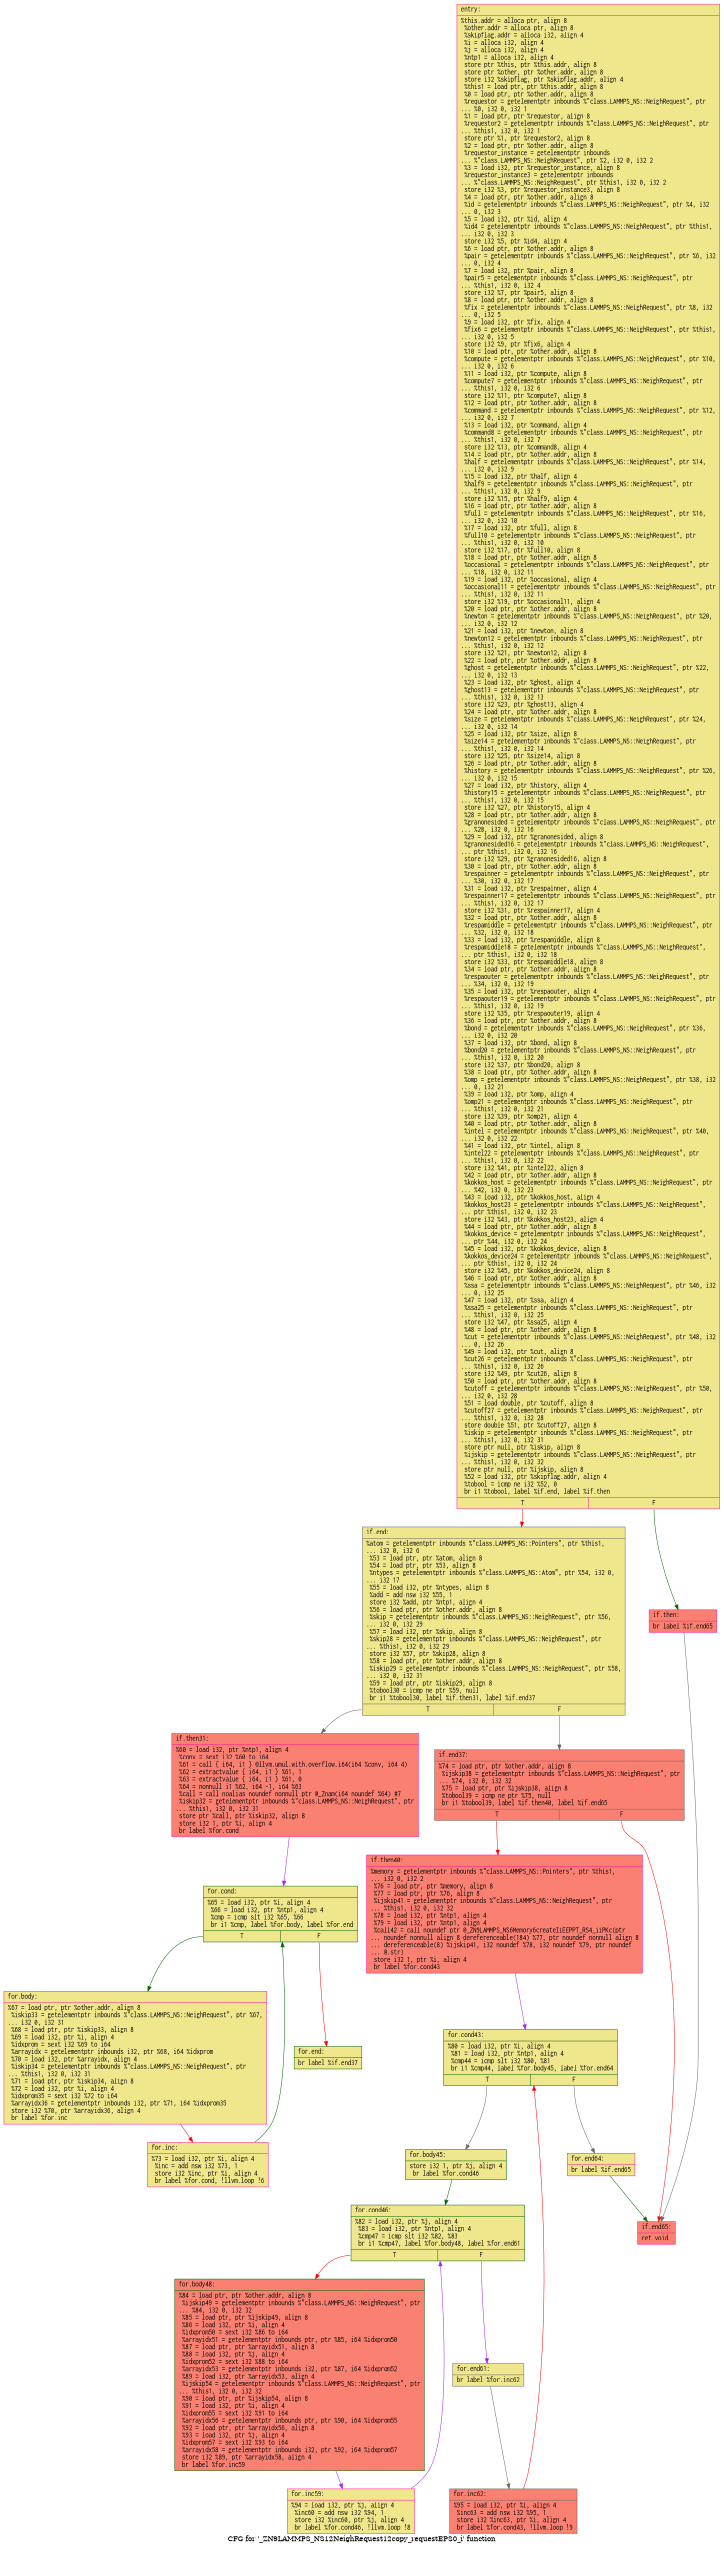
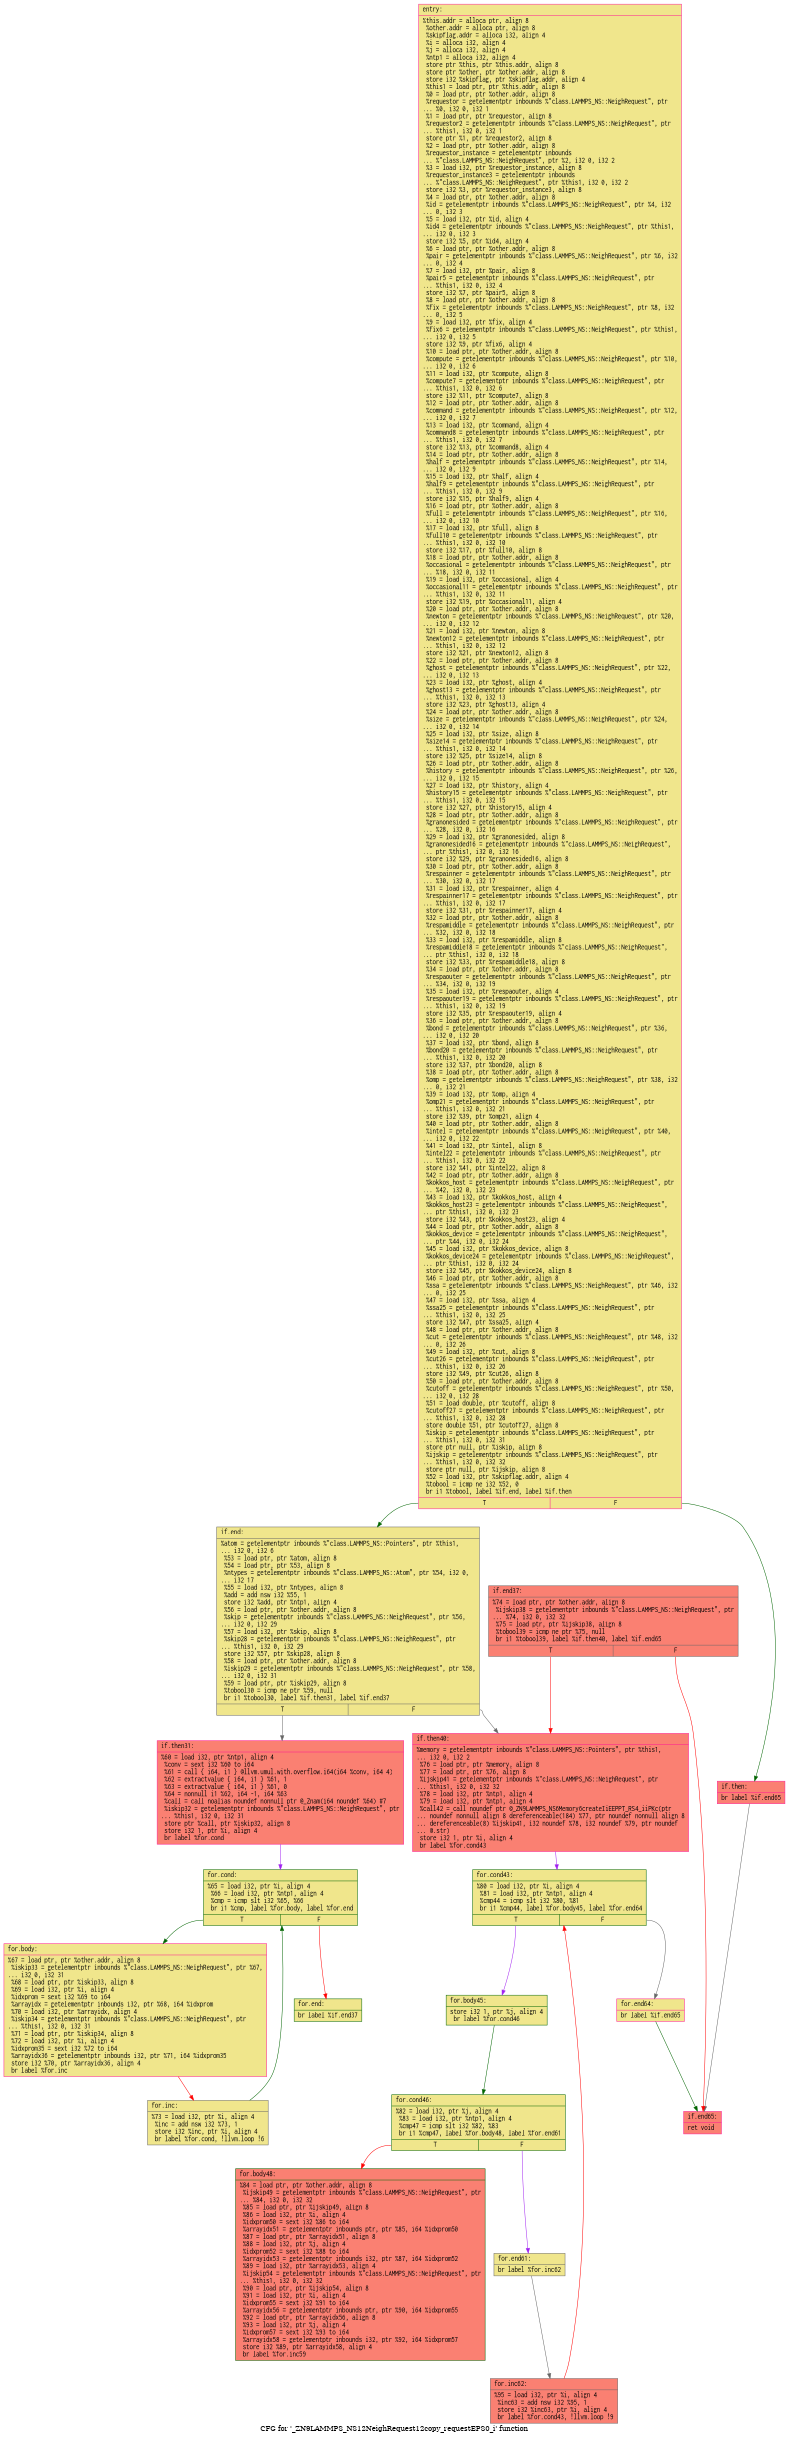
(522, 1516) -> (397, 1509)
(559, 1730) -> (487, 1720)
(481, 2117) -> (512, 1958)
(208, 2165) -> (208, 2123)
(351, 2511) -> none
